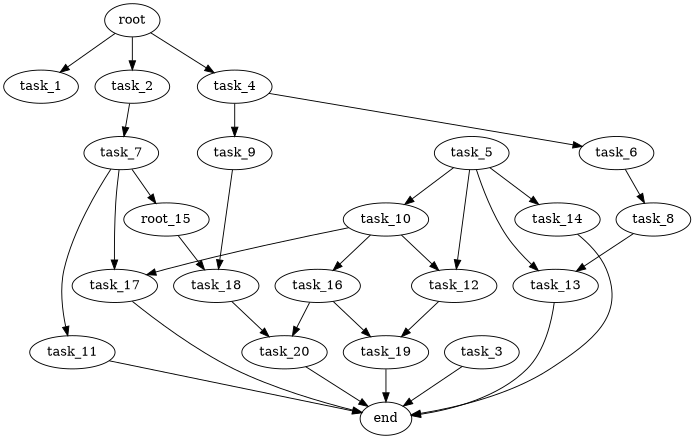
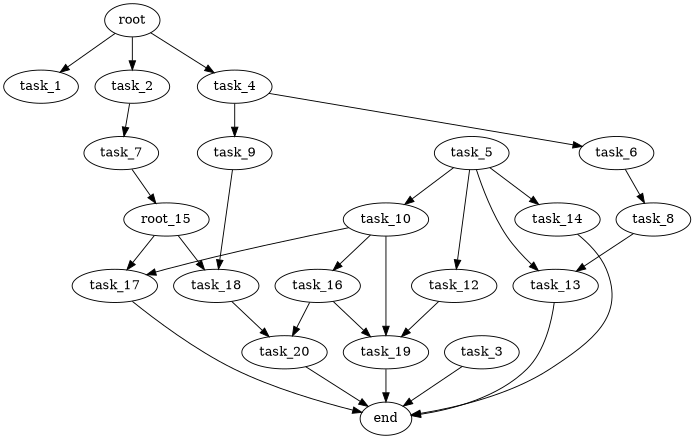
(115, 215) -> (144, 249)
(417, 249) -> (386, 281)
(72, 352) -> none
